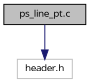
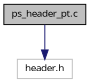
(45, 14) -> (45, 14)
